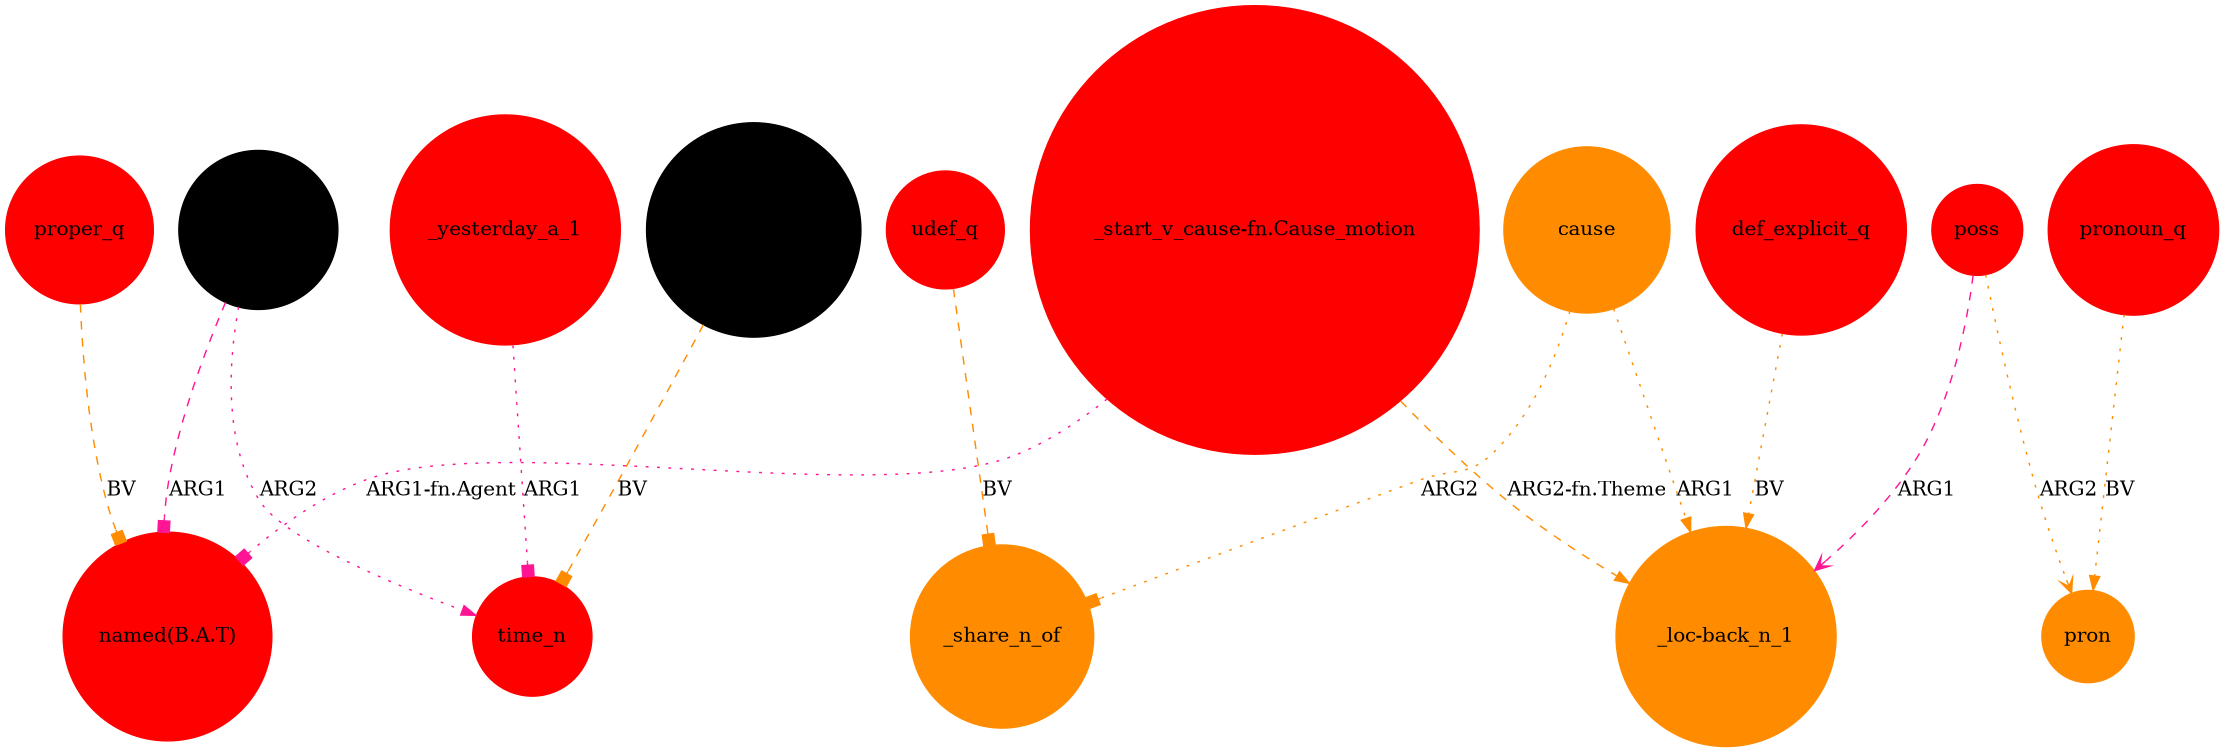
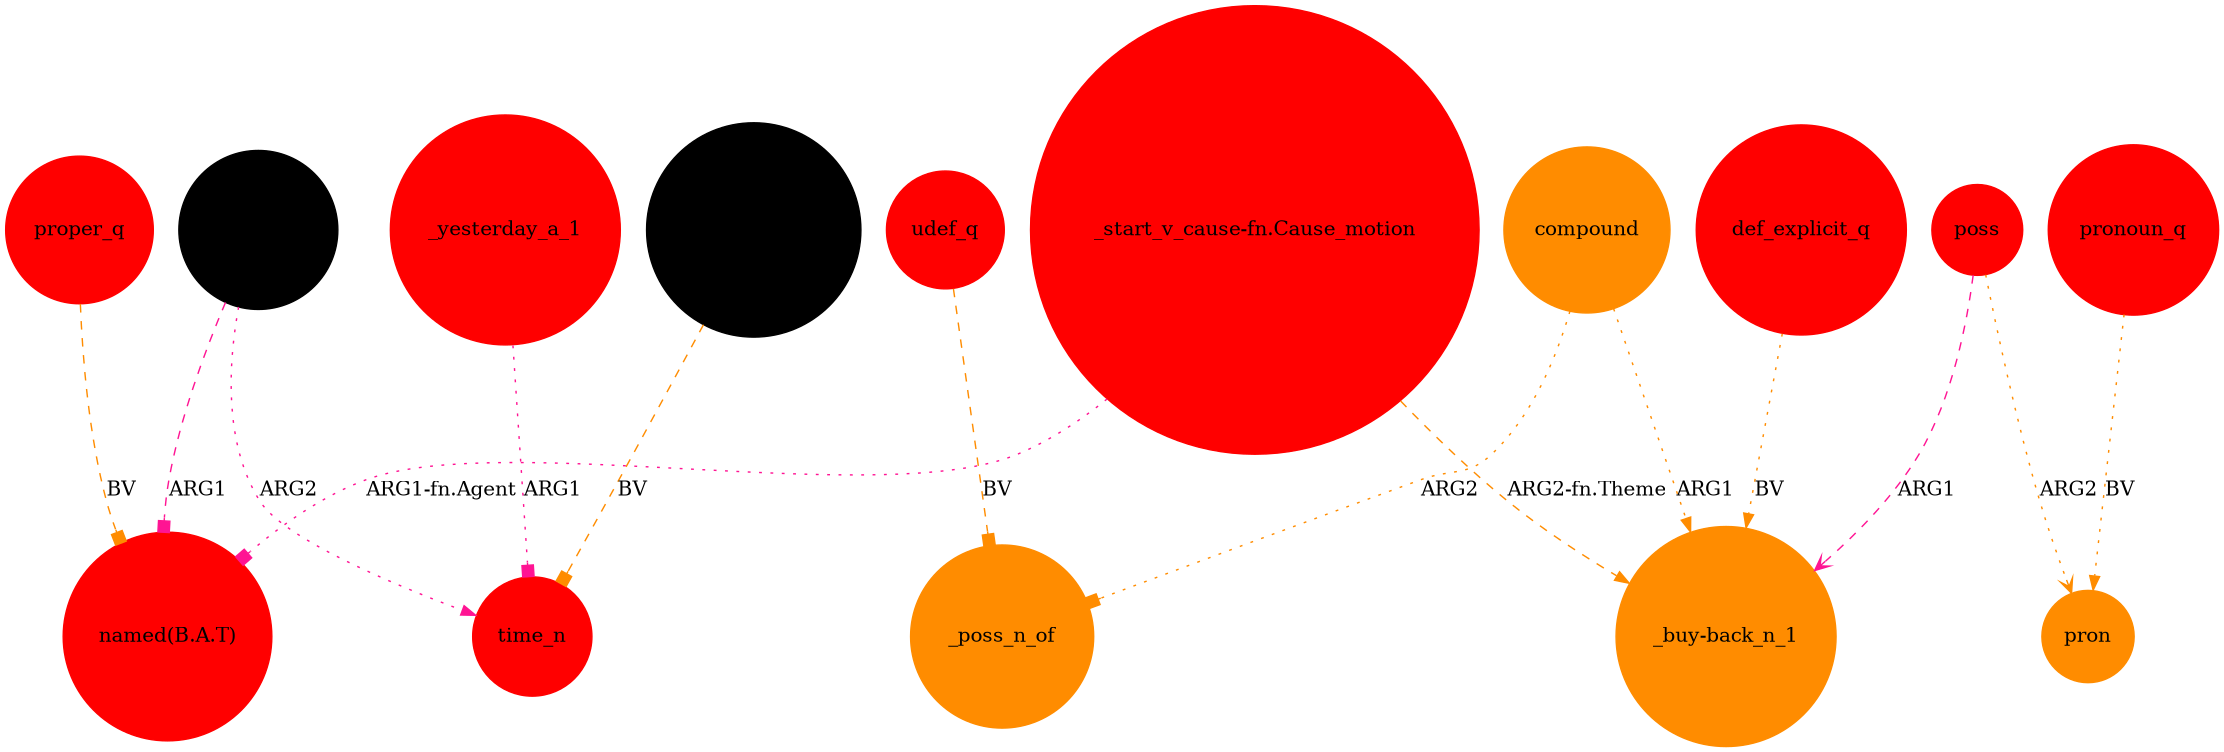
(1587, 230) -> (1587, 230)
(1002, 637) -> (1002, 637)
(1726, 637) -> (1726, 637)
